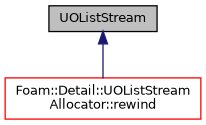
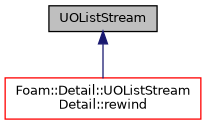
(103, 98) -> (103, 98)
